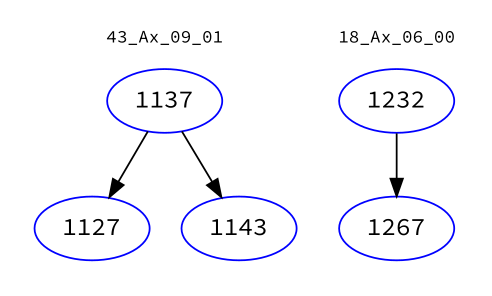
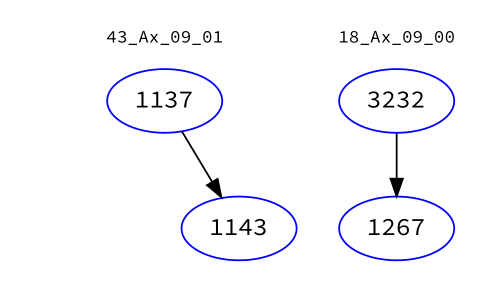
(398, 38) -> (398, 38)
(397, 101) -> (397, 101)
(92, 228) -> none
